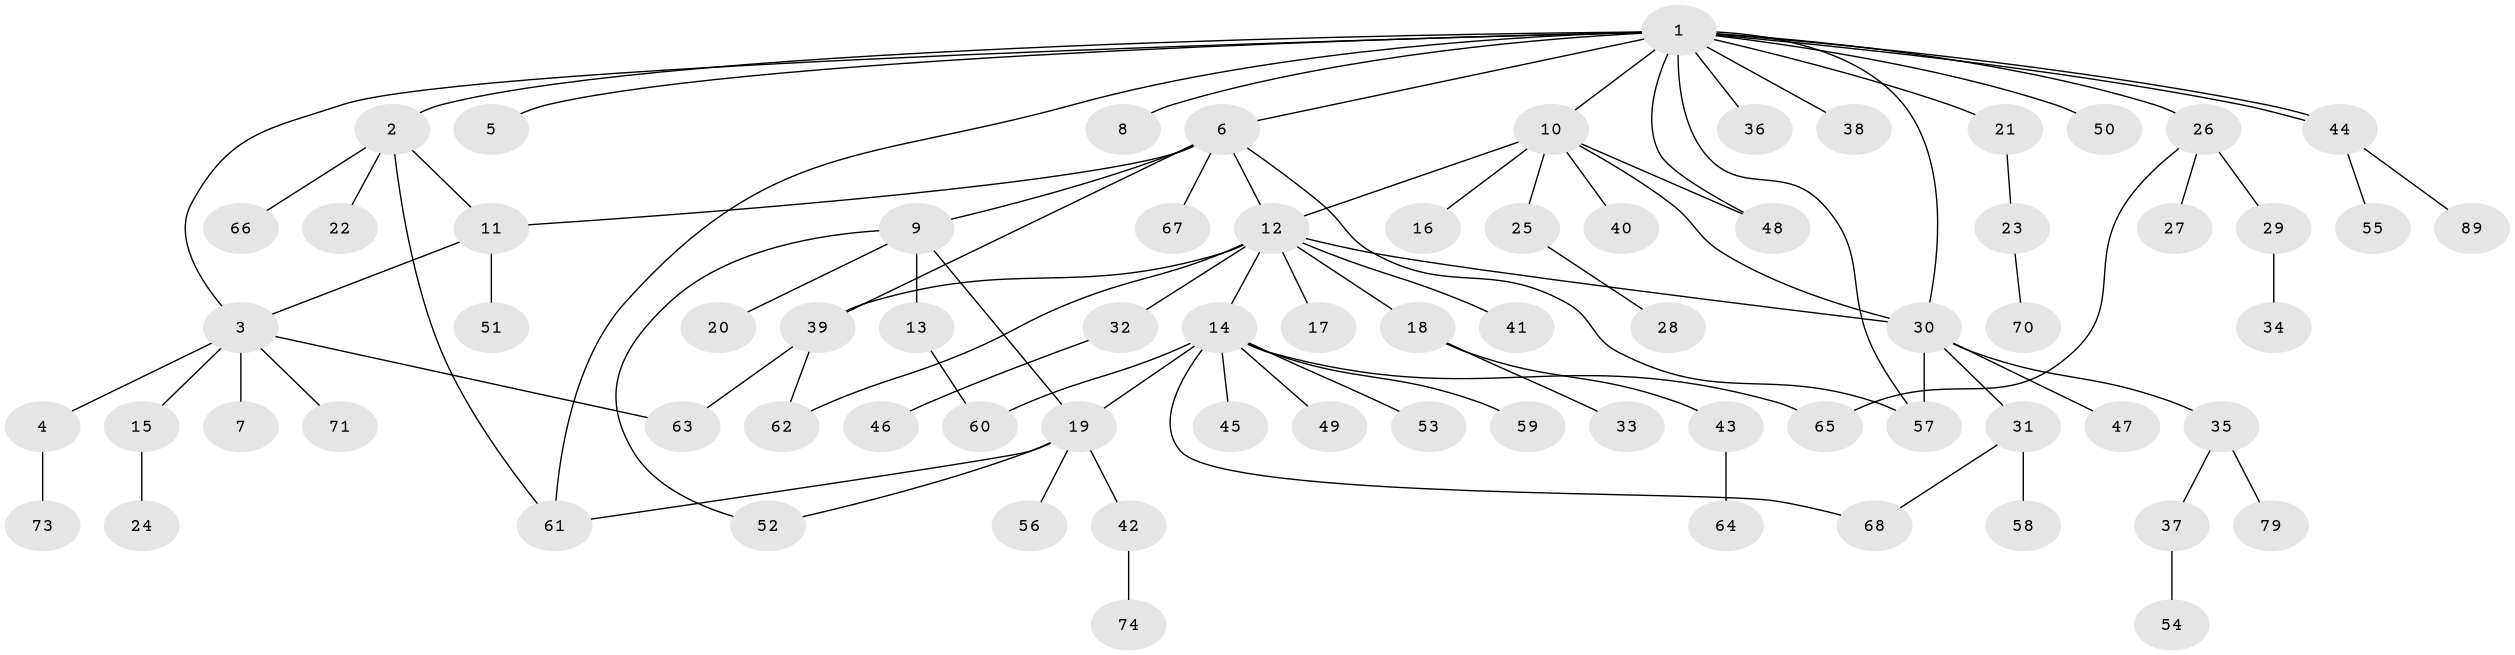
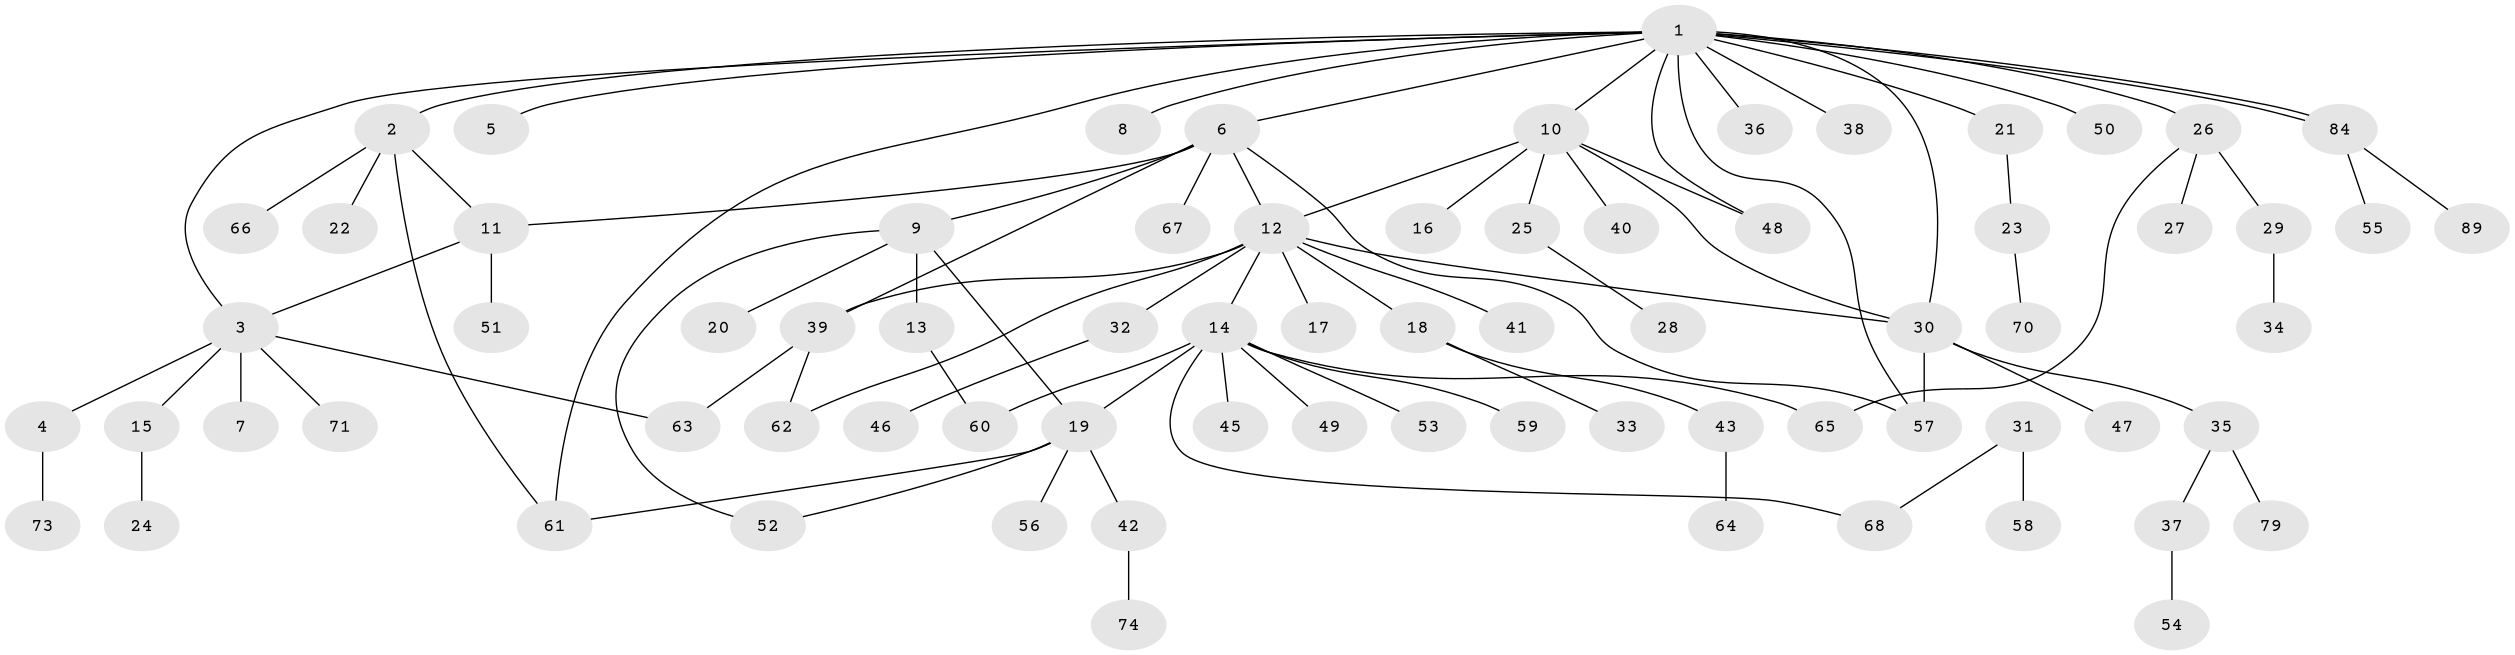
(2340, 129) -> (2340, 129)
(1974, 377) -> none
